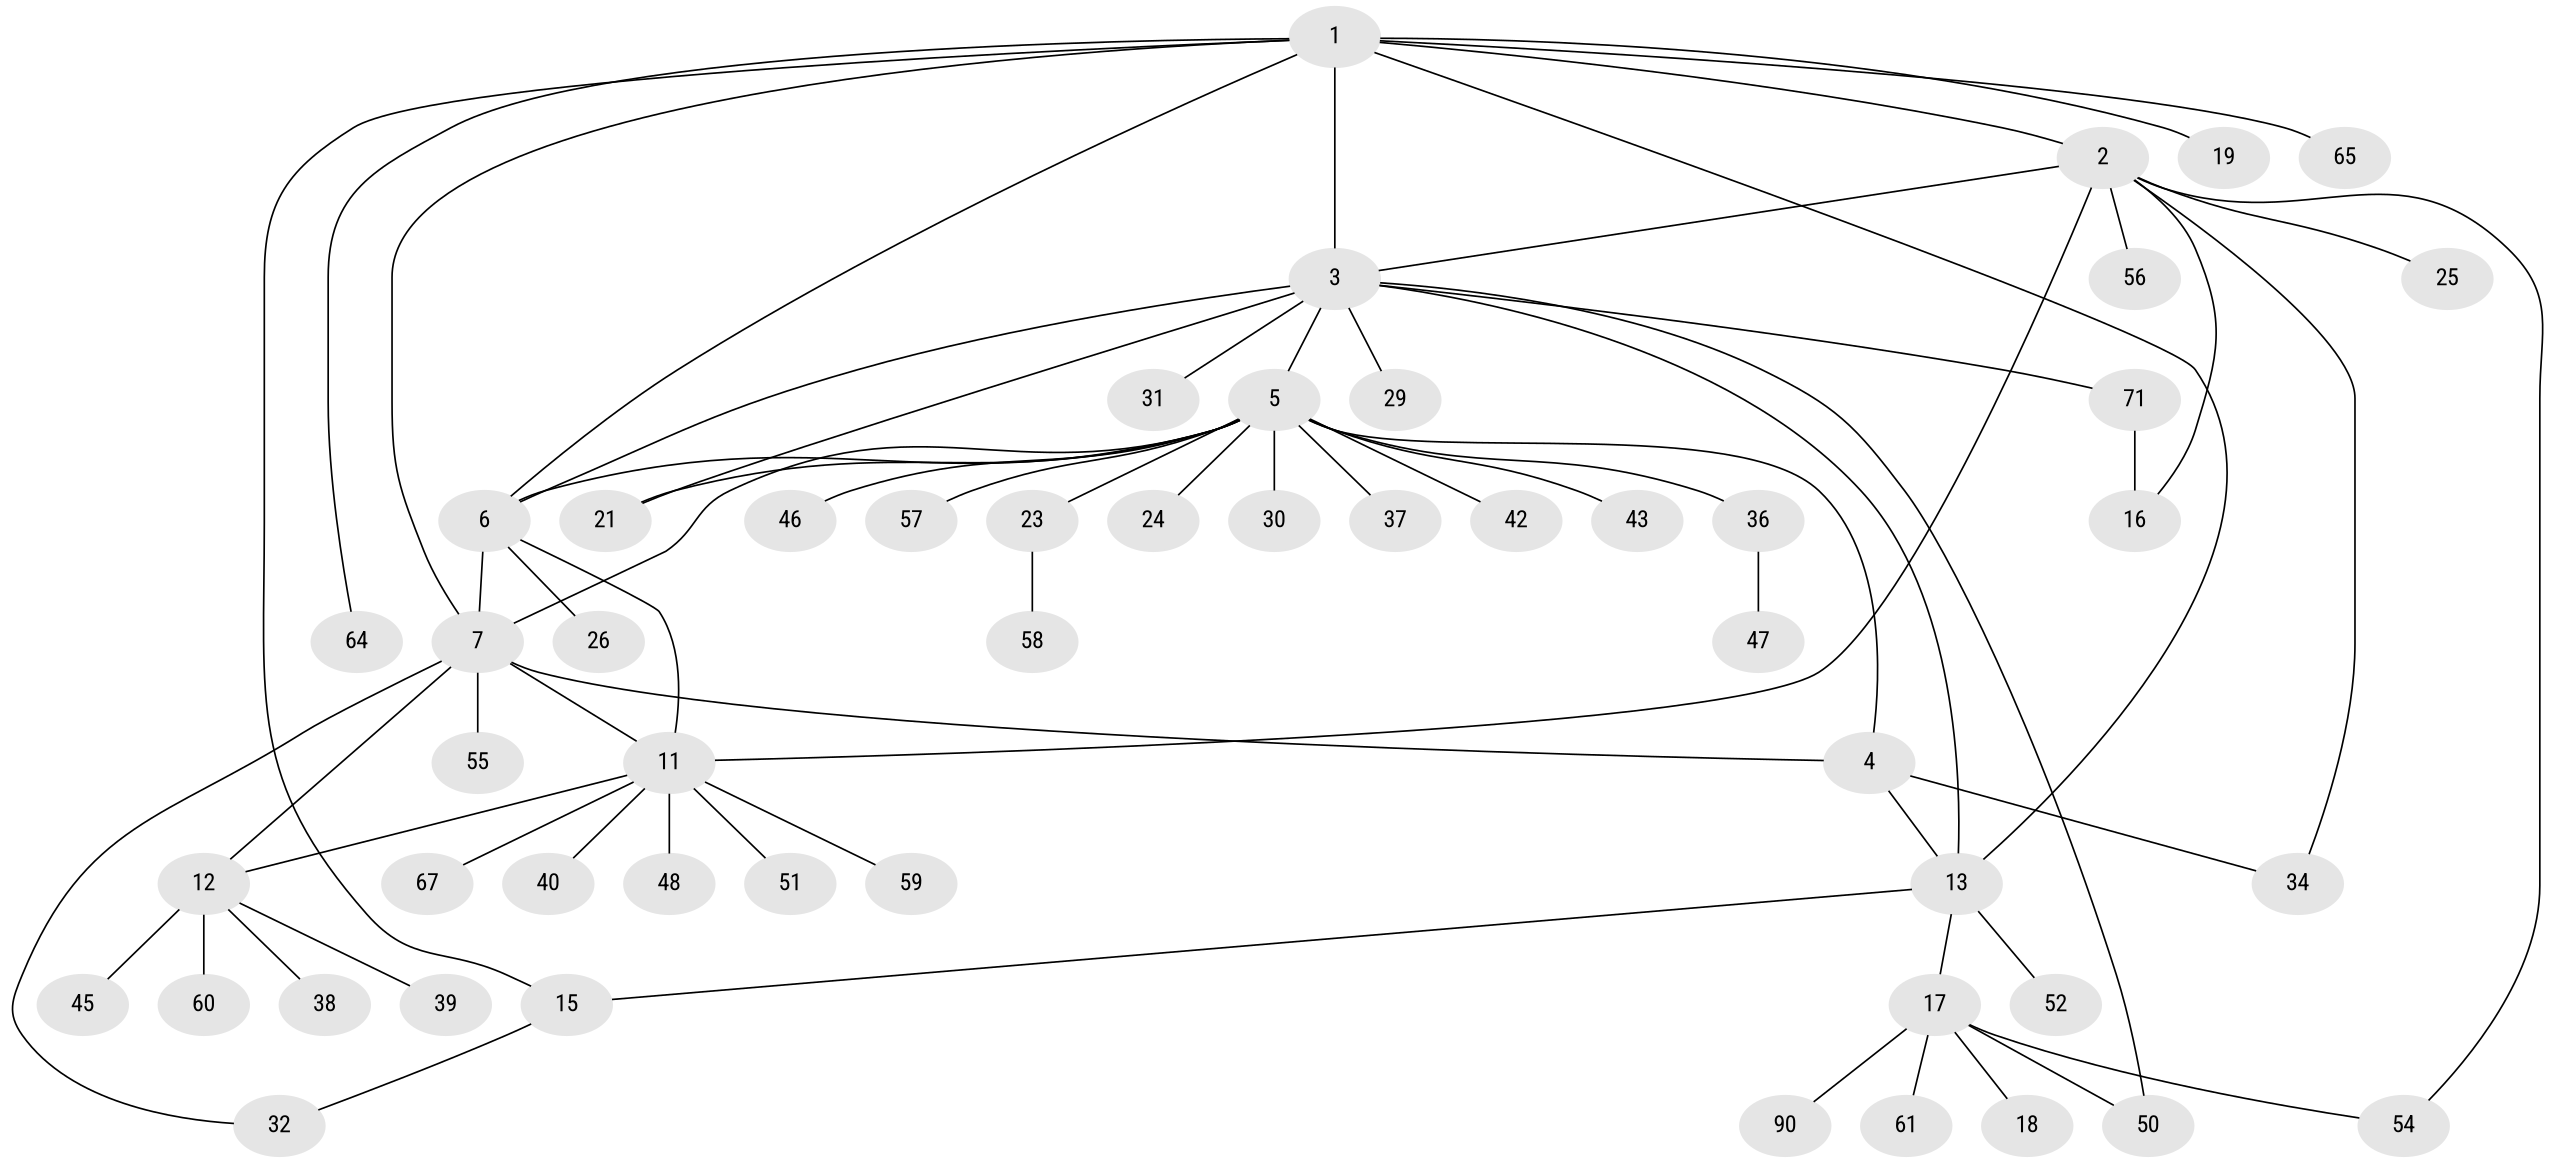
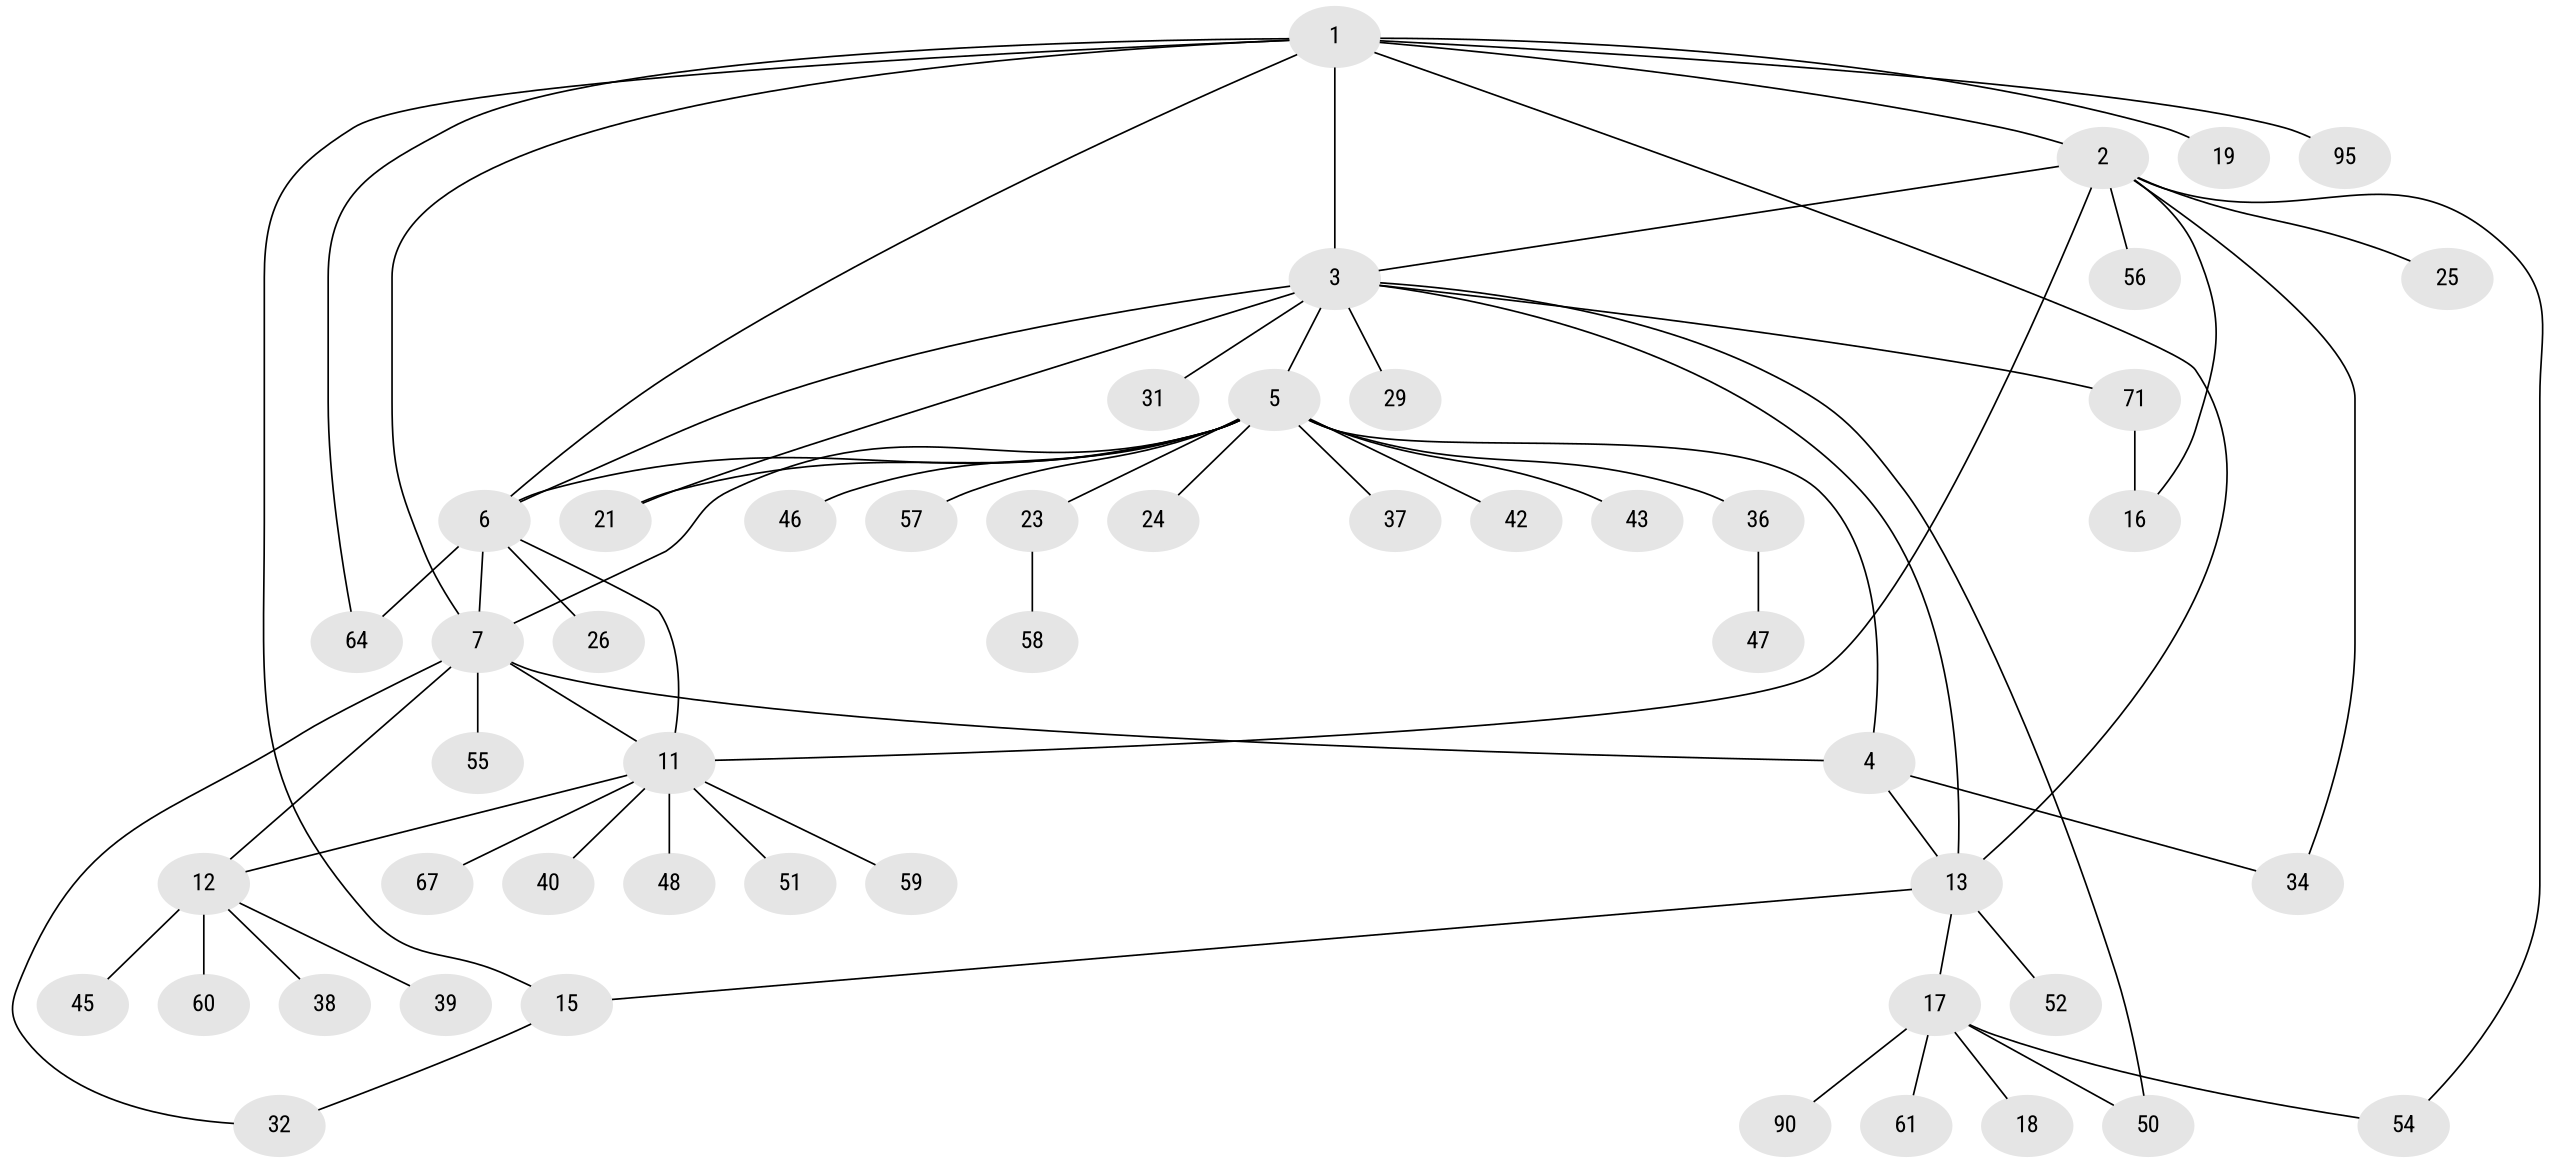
(2345, 158) -> (2345, 158)
(1274, 521) -> none
none -> (421, 581)
